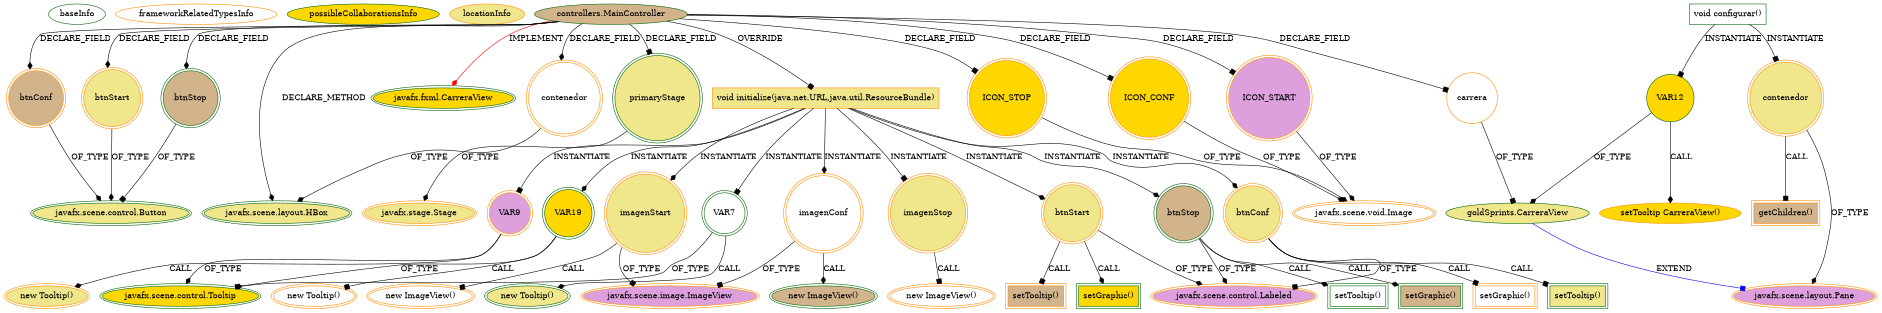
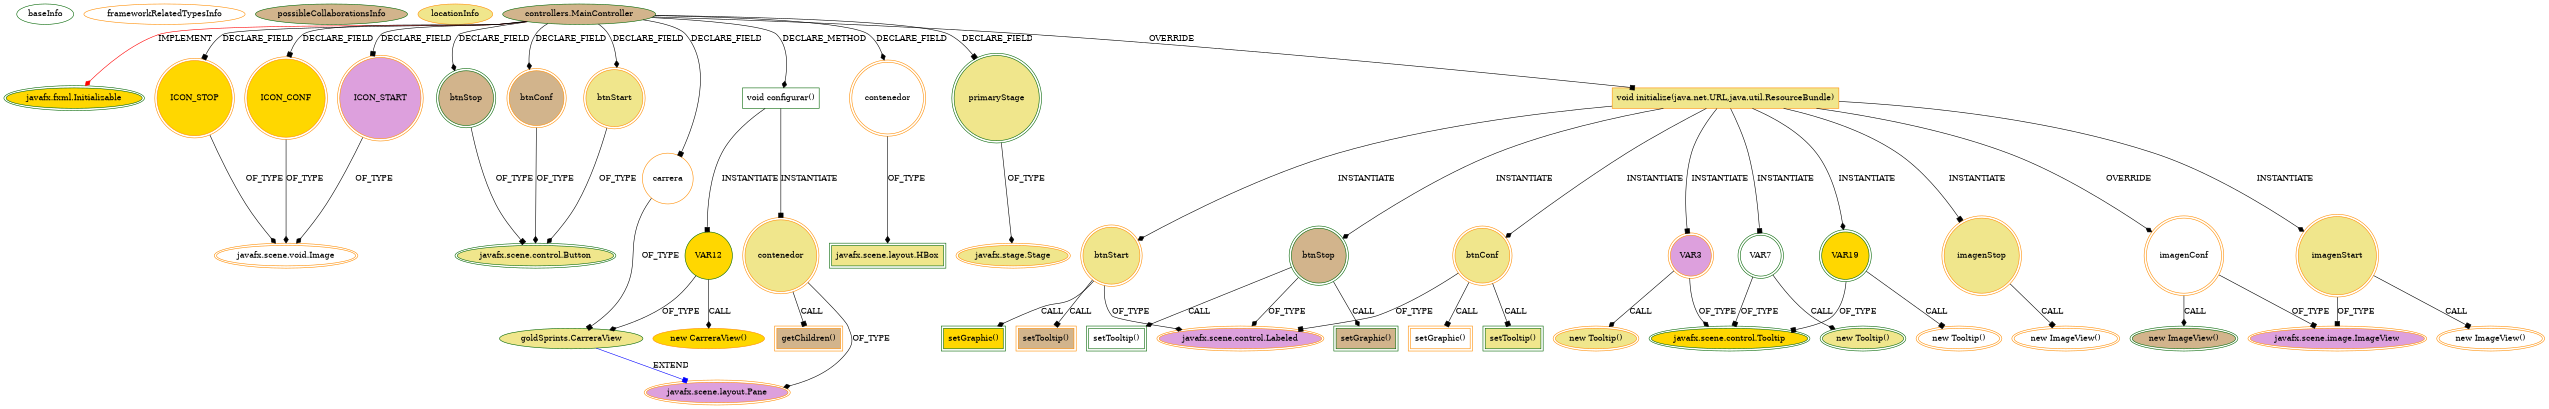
(363, 14) -> (332, 14)
(343, 31) -> (739, 25)
(443, 98) -> (74, 98)
(853, 157) -> (2129, 179)
(277, 213) -> (888, 256)
(510, 213) -> (1691, 256)
(1670, 213) -> (709, 339)
(510, 282) -> (1744, 299)
